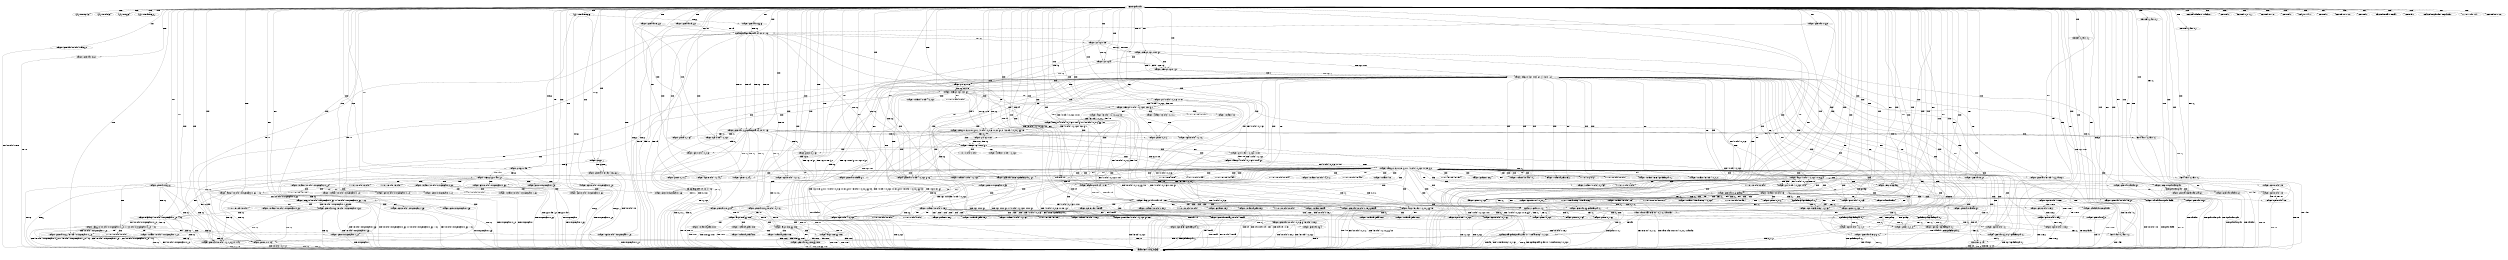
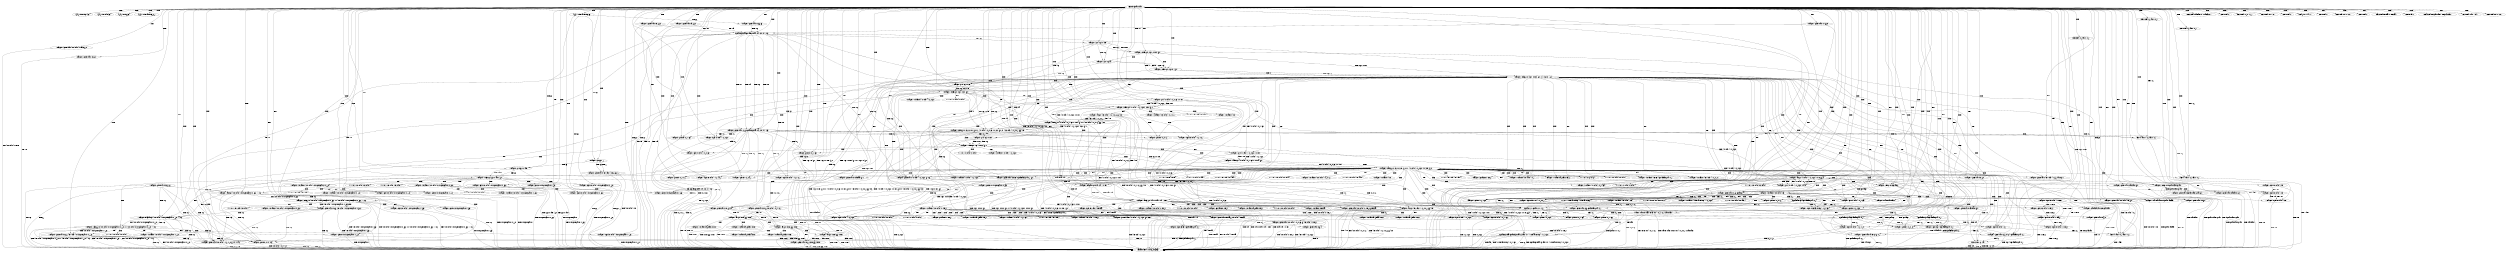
(561, 8) -> none
(2470, 15) -> (2470, 15)
(789, 111) -> (789, 111)
(1491, 126) -> (1557, 136)
none -> (1553, 247)
